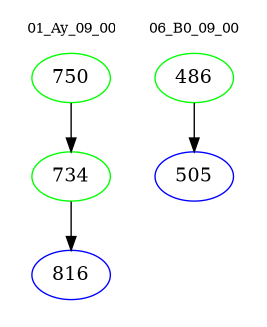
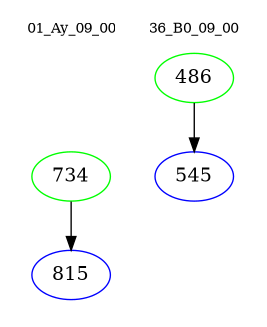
(194, 29) -> (194, 29)
(71, 78) -> none
(194, 176) -> (194, 176)
(71, 275) -> (71, 275)
